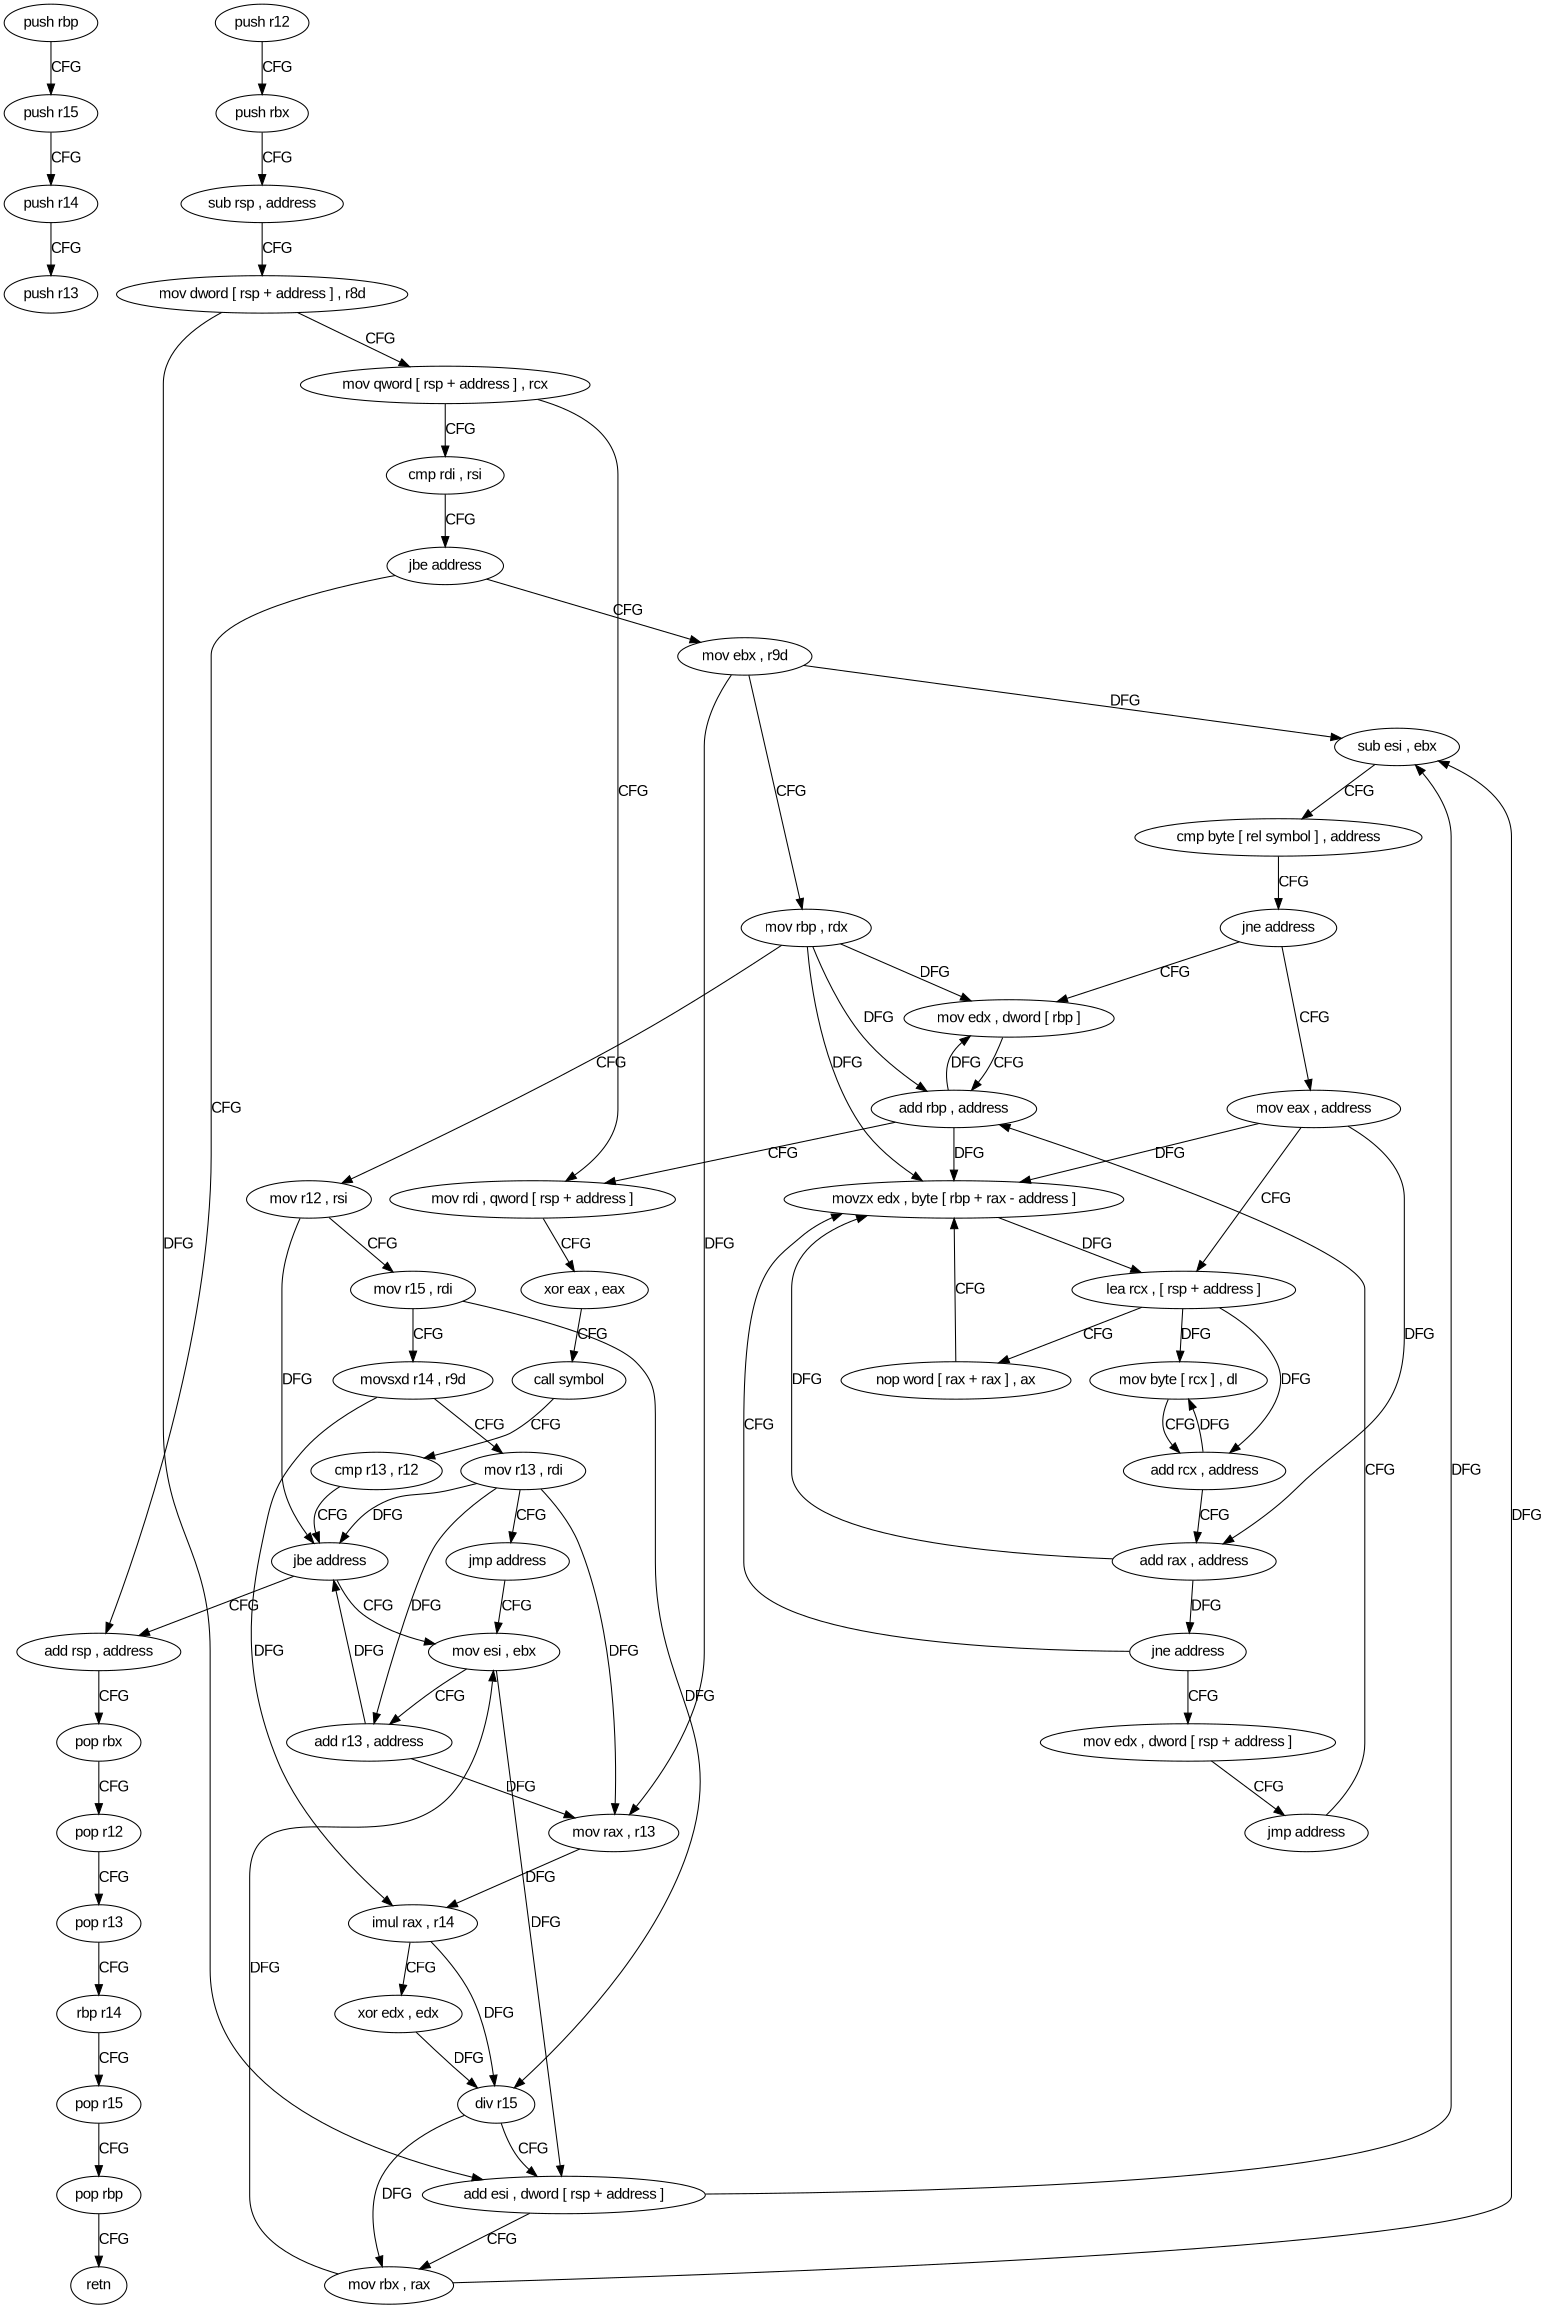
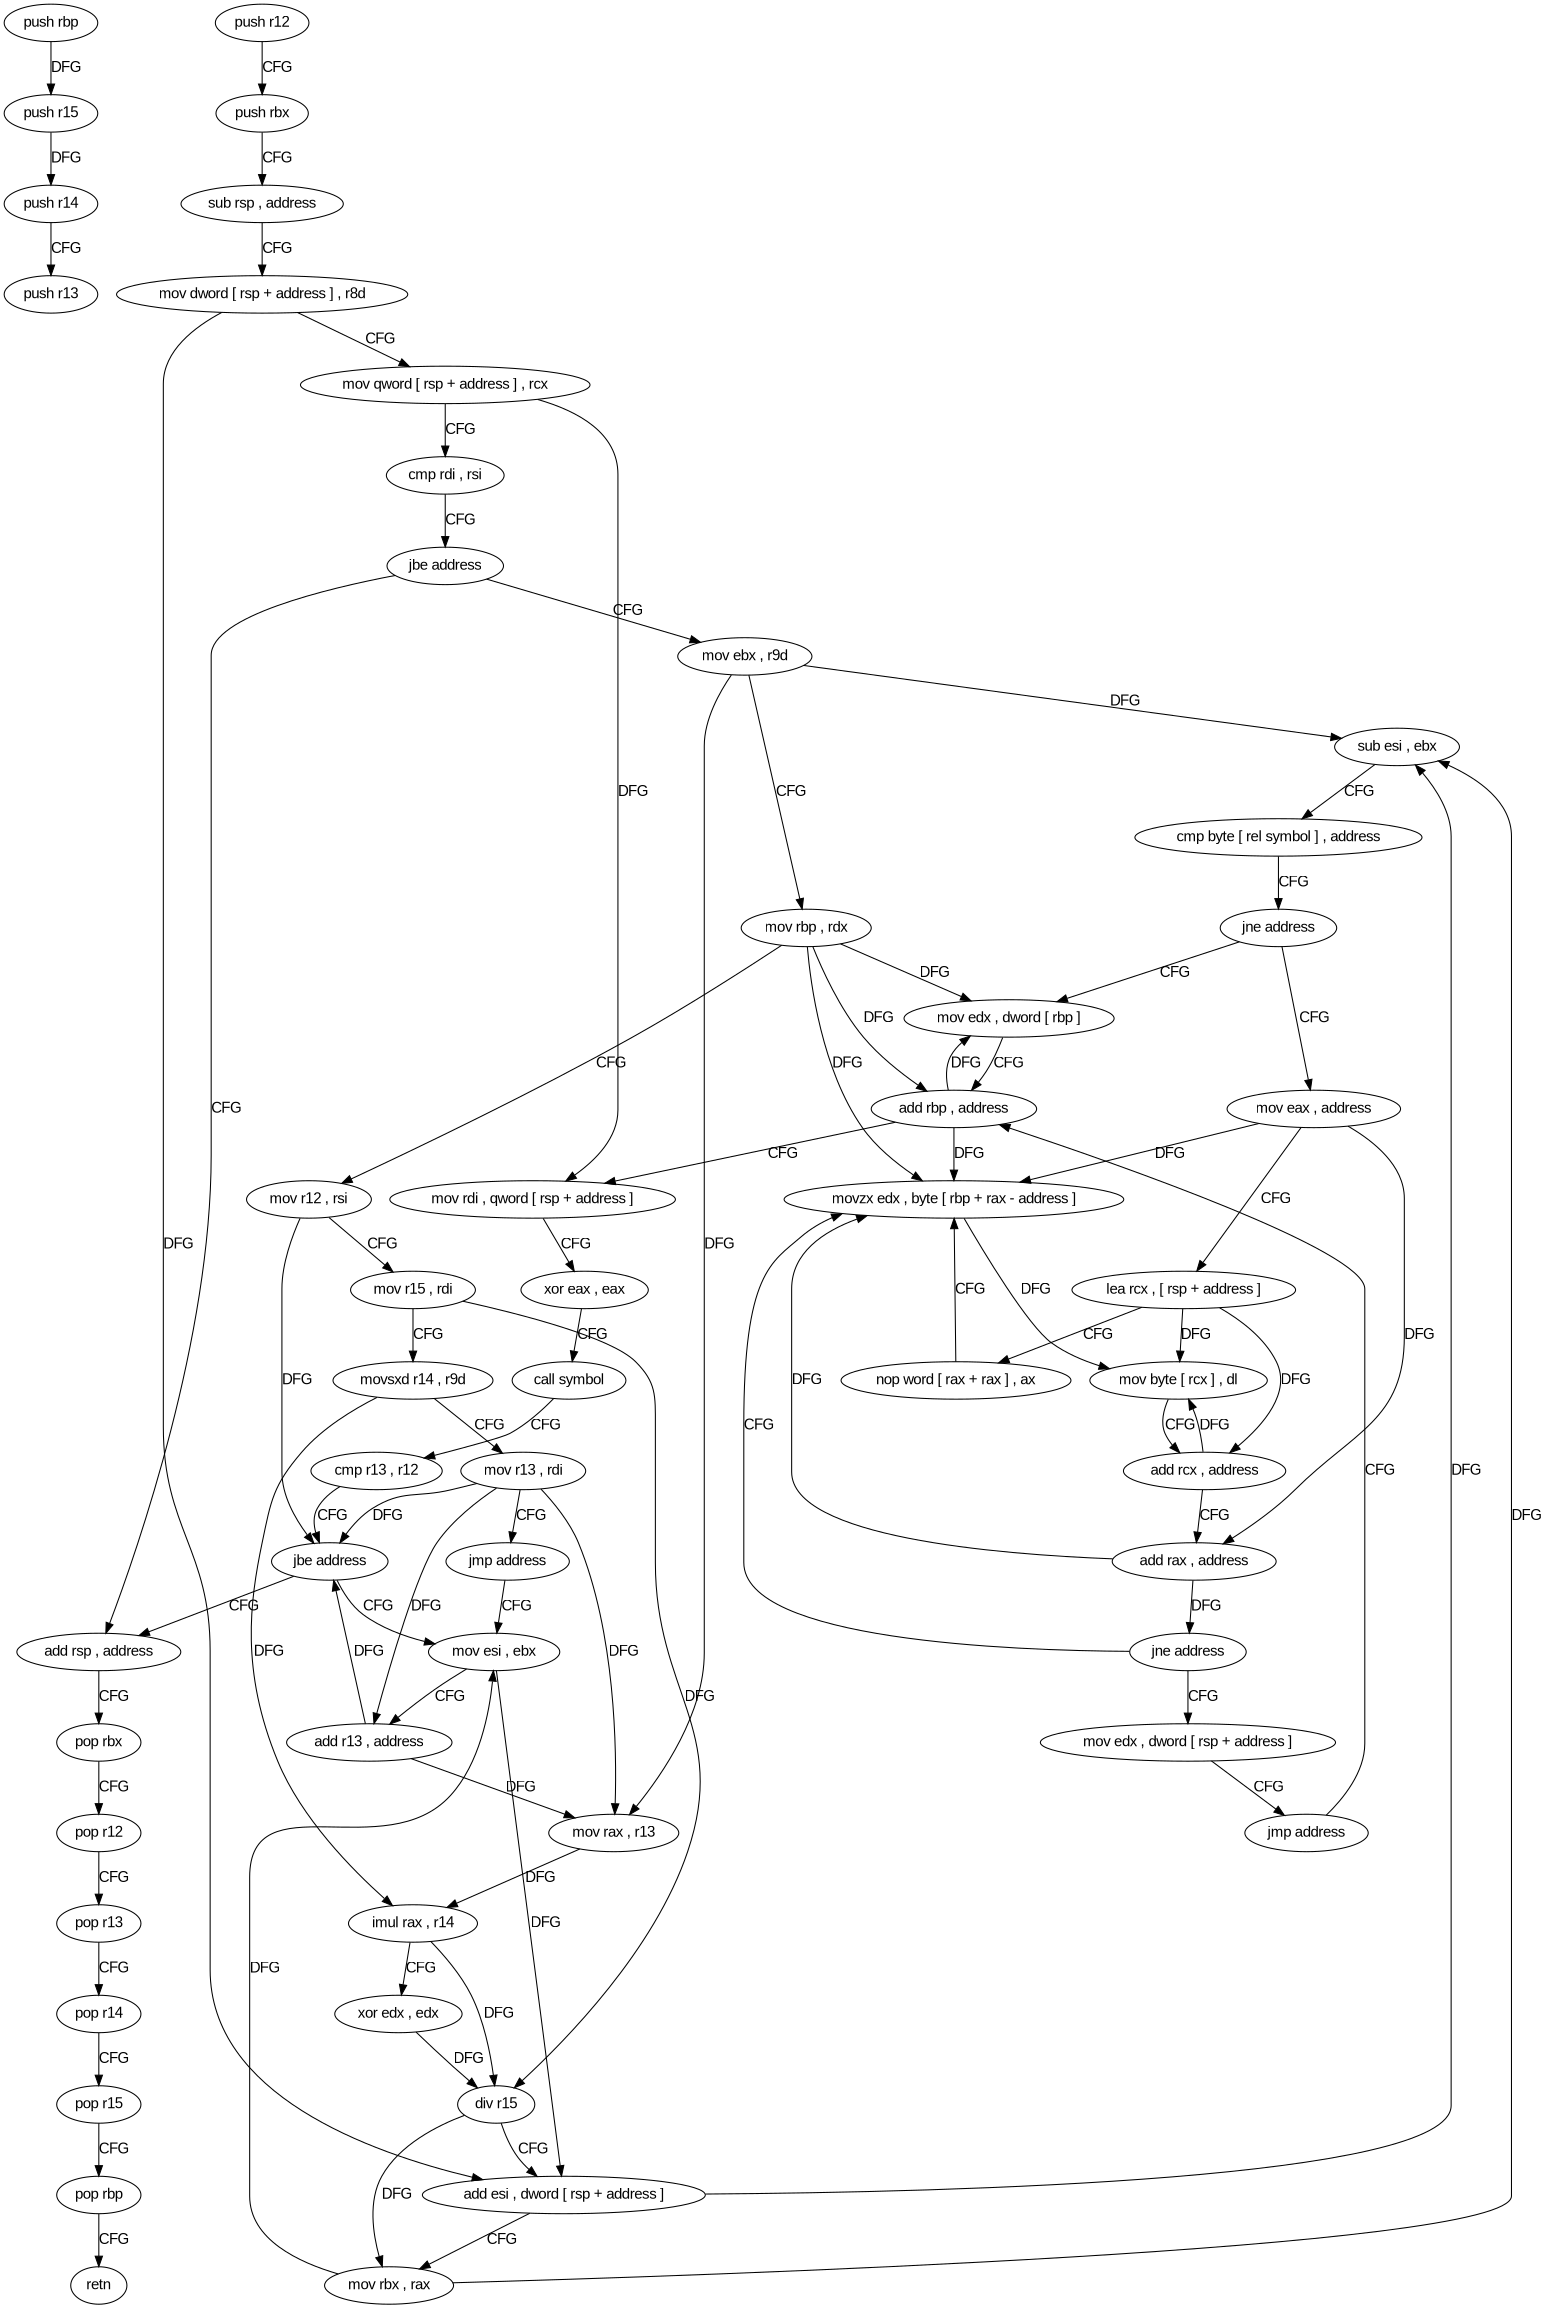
(67, 68) -> (67, 68)
(67, 159) -> (67, 159)
(634, 792) -> (634, 792)
(1065, 1243) -> (1019, 1305)
(99, 2014) -> (99, 2014)
